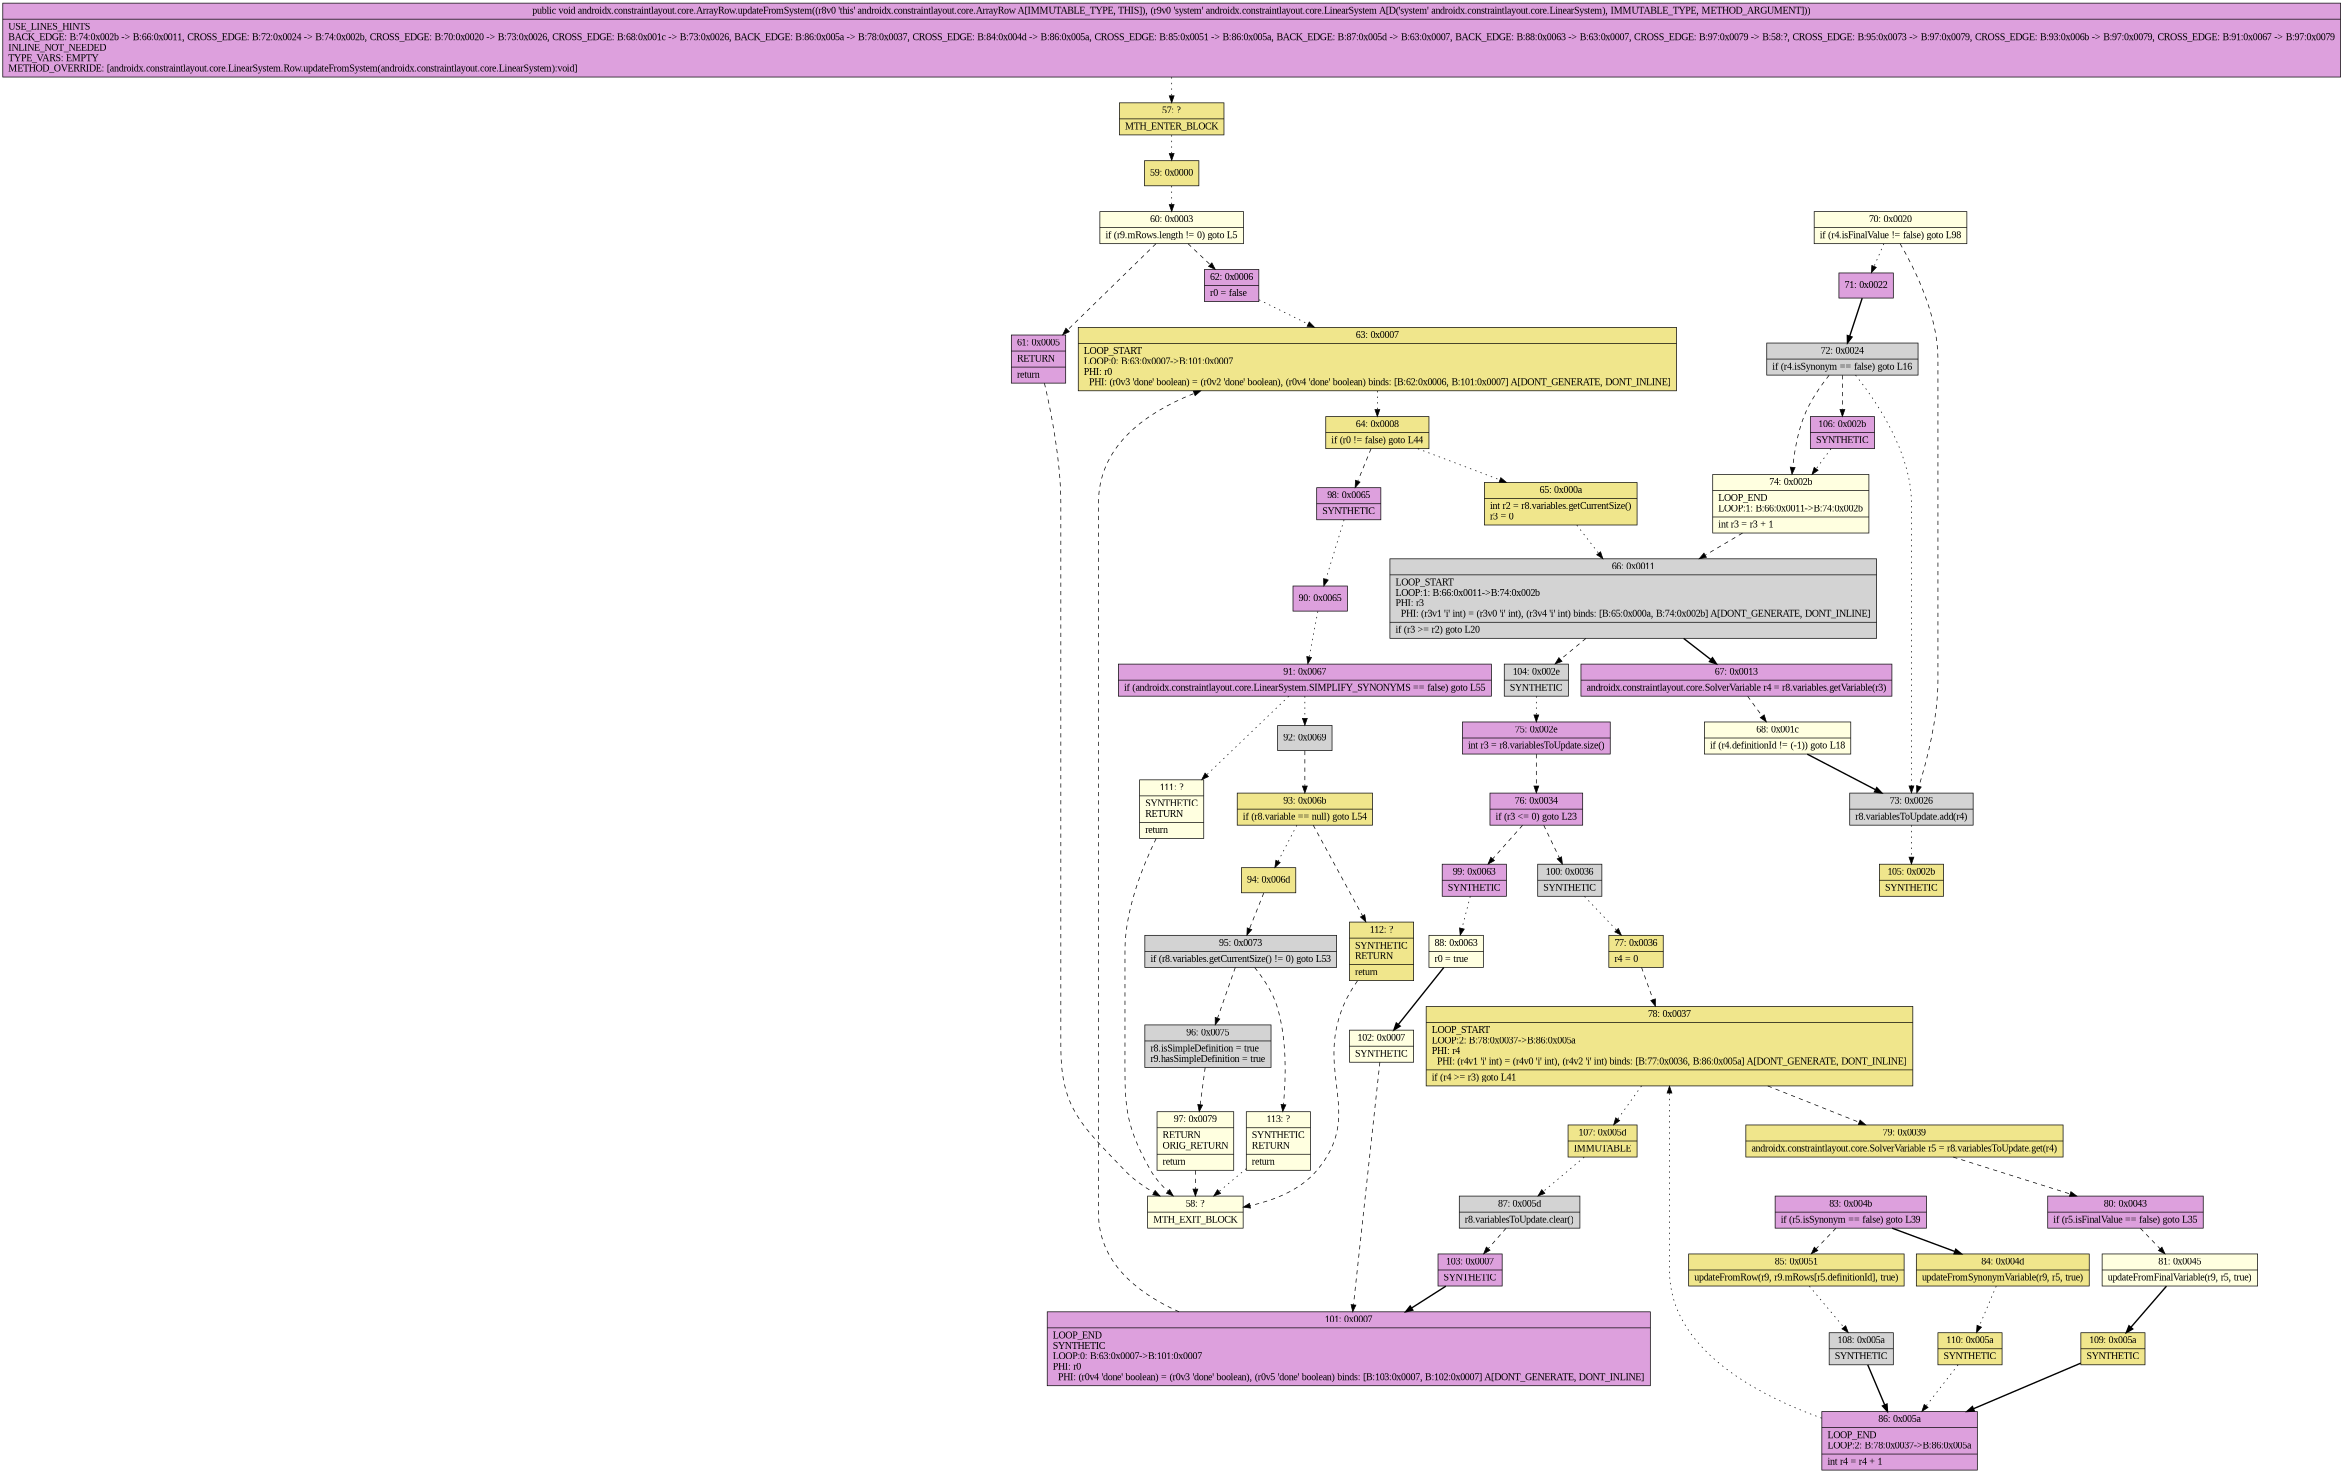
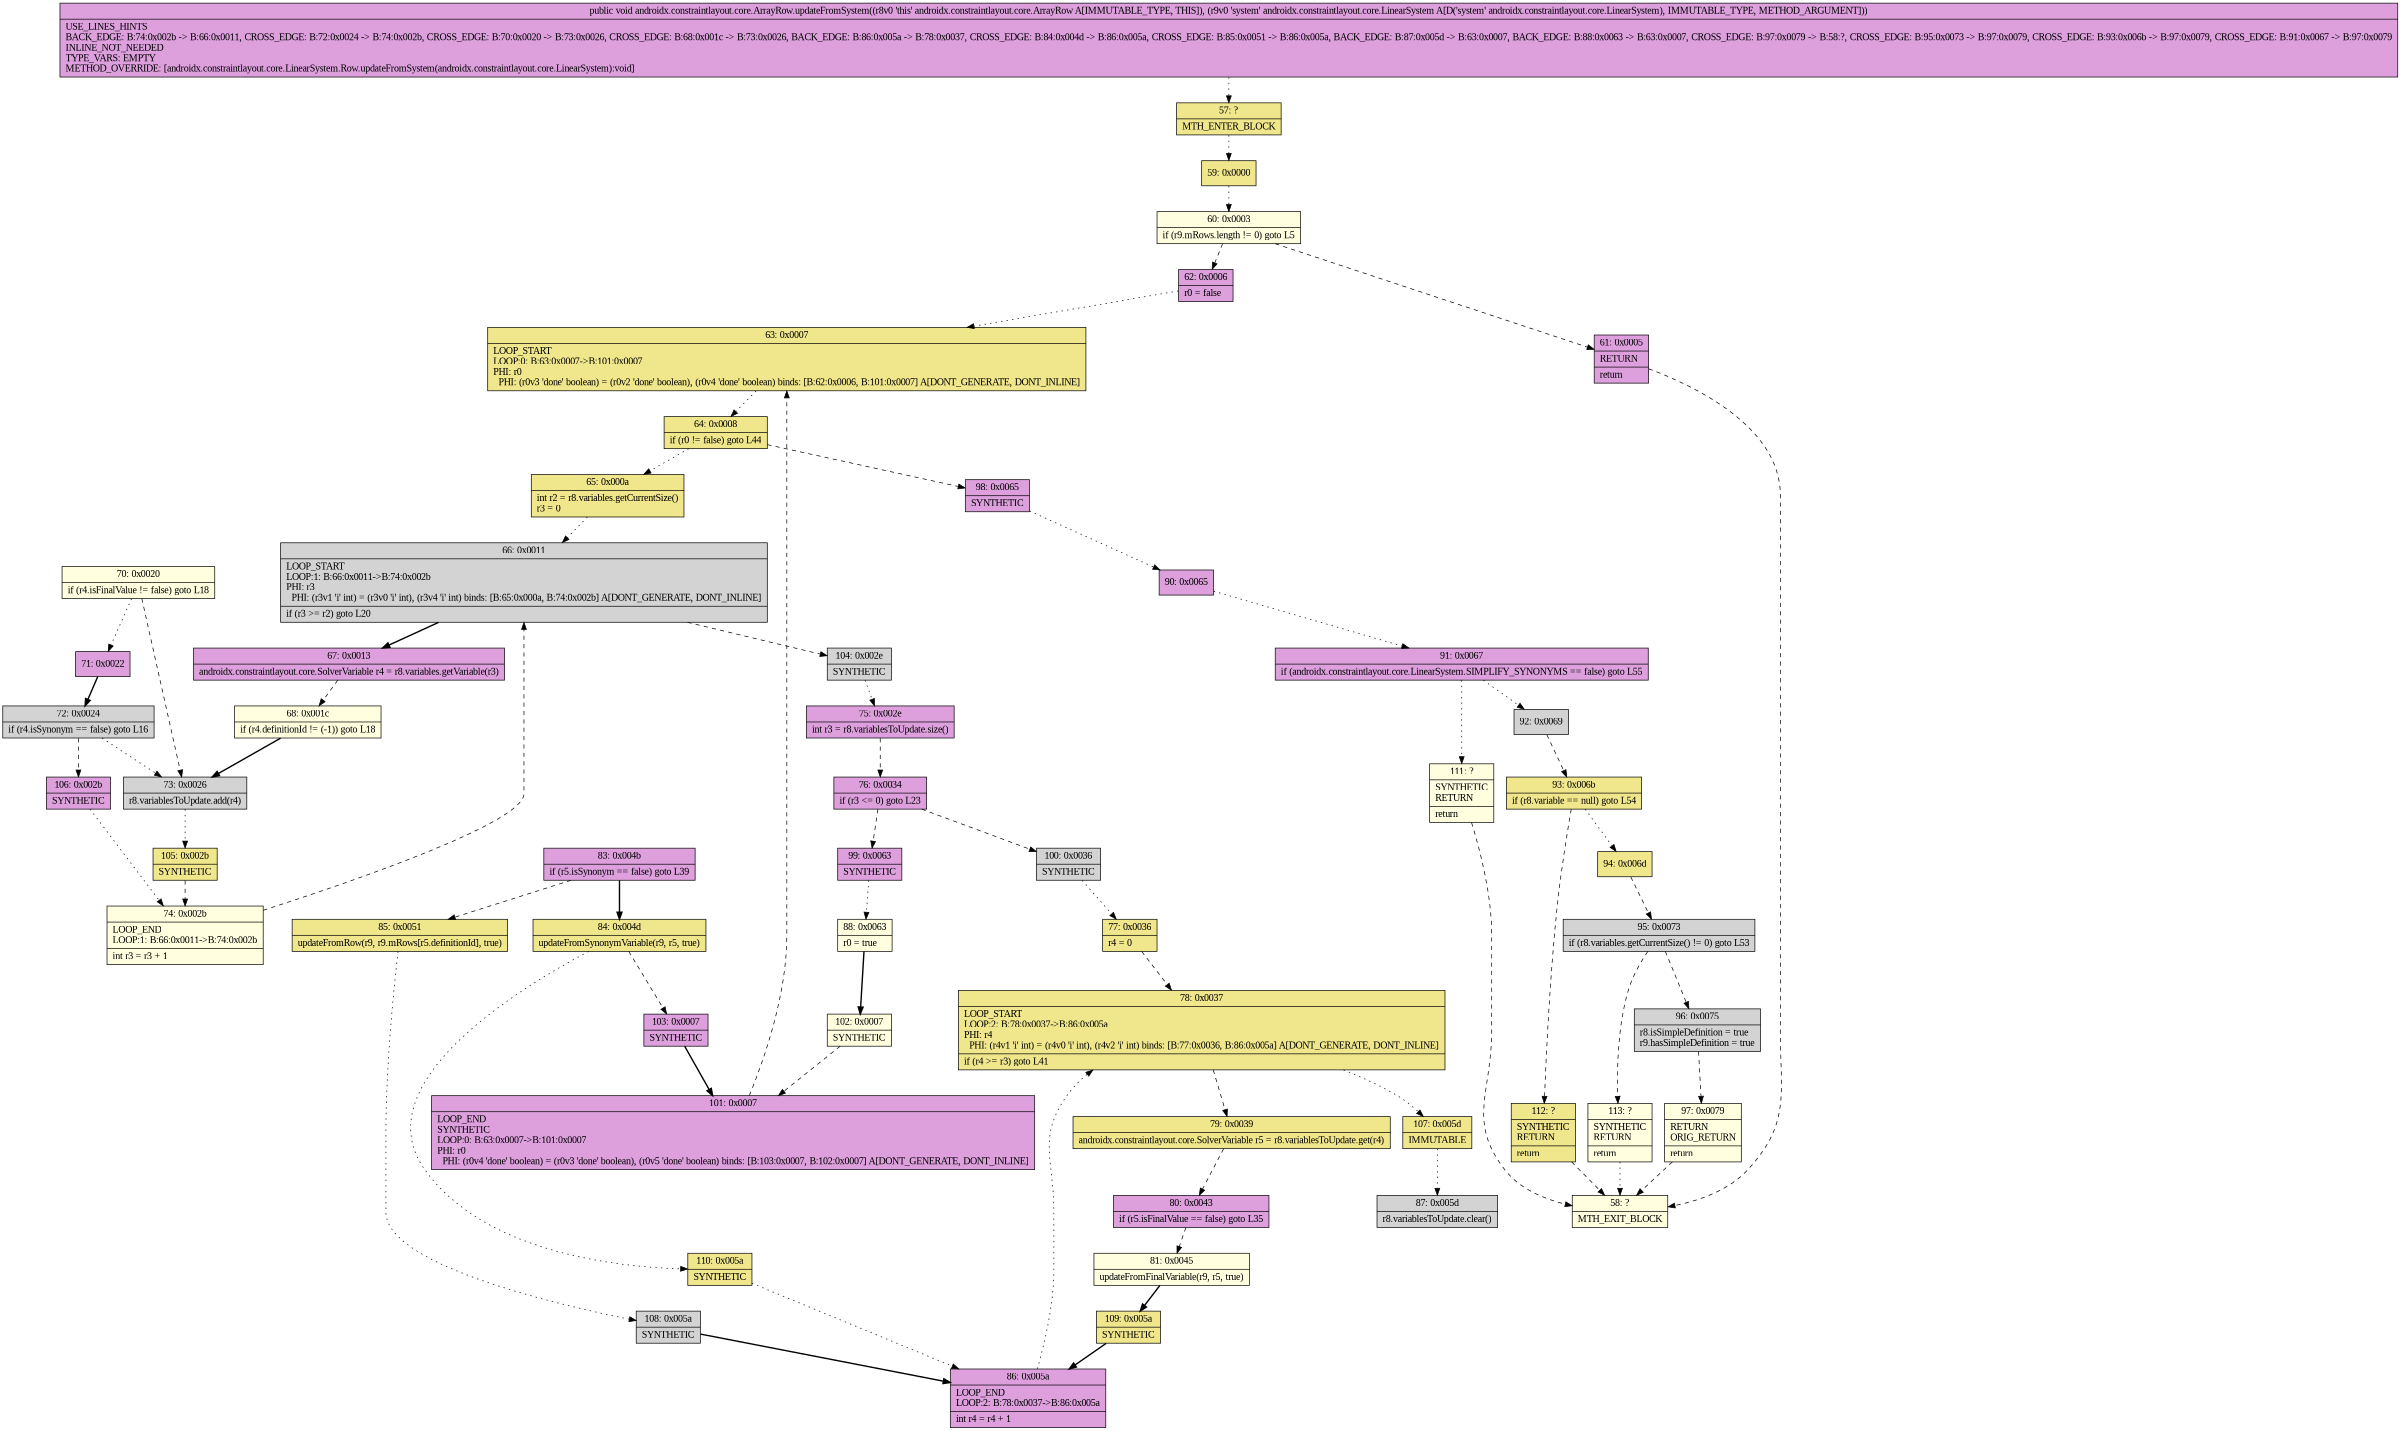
(1891, 235) -> (138, 590)
(1803, 418) -> (185, 890)
(1497, 1238) -> (646, 980)
